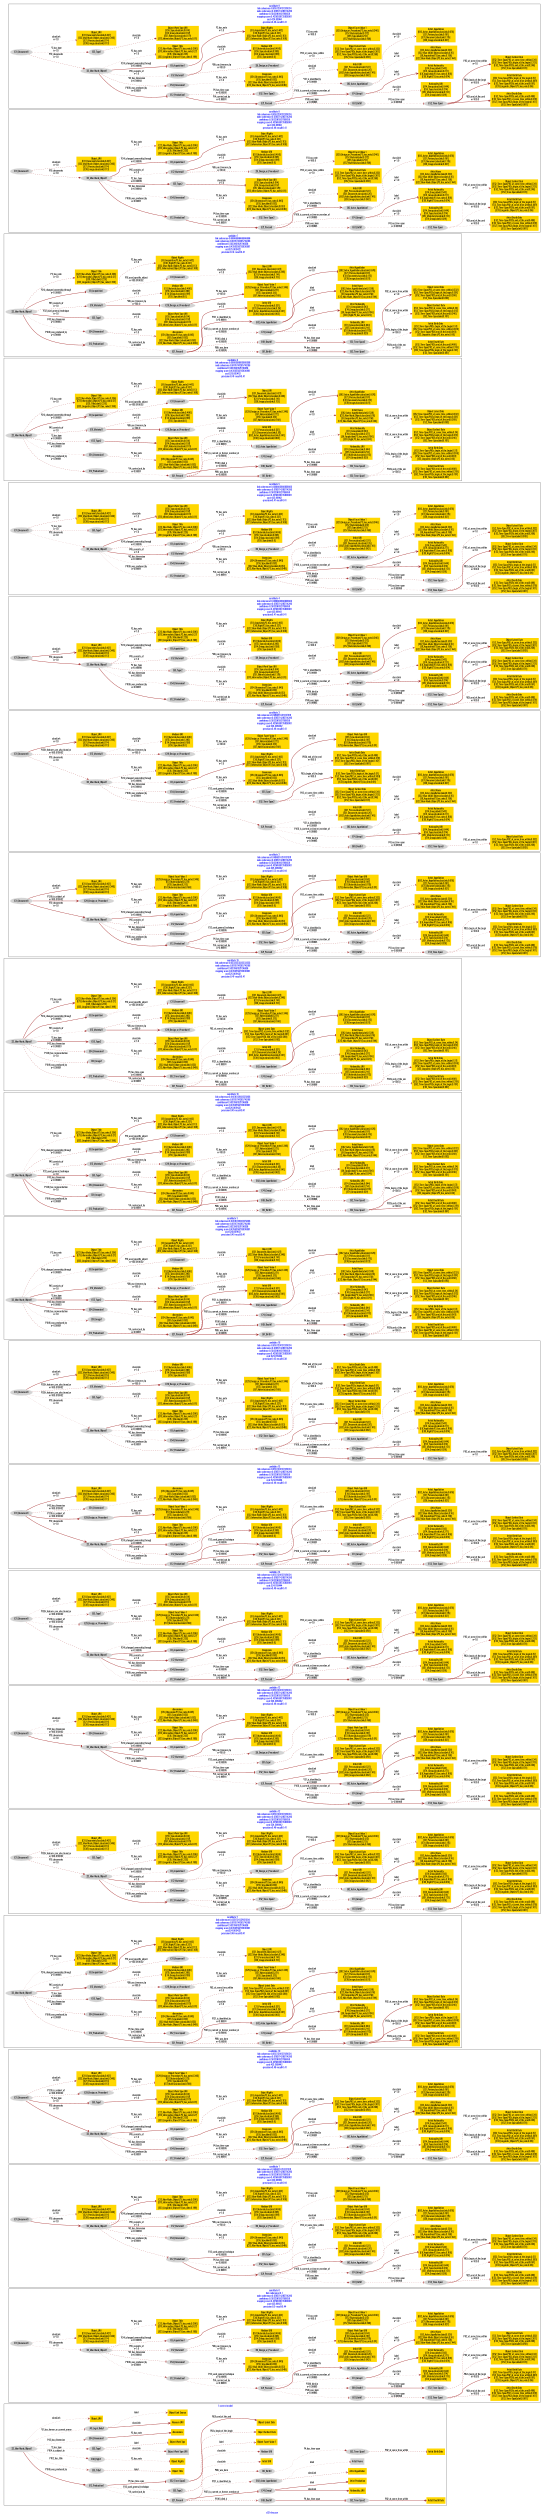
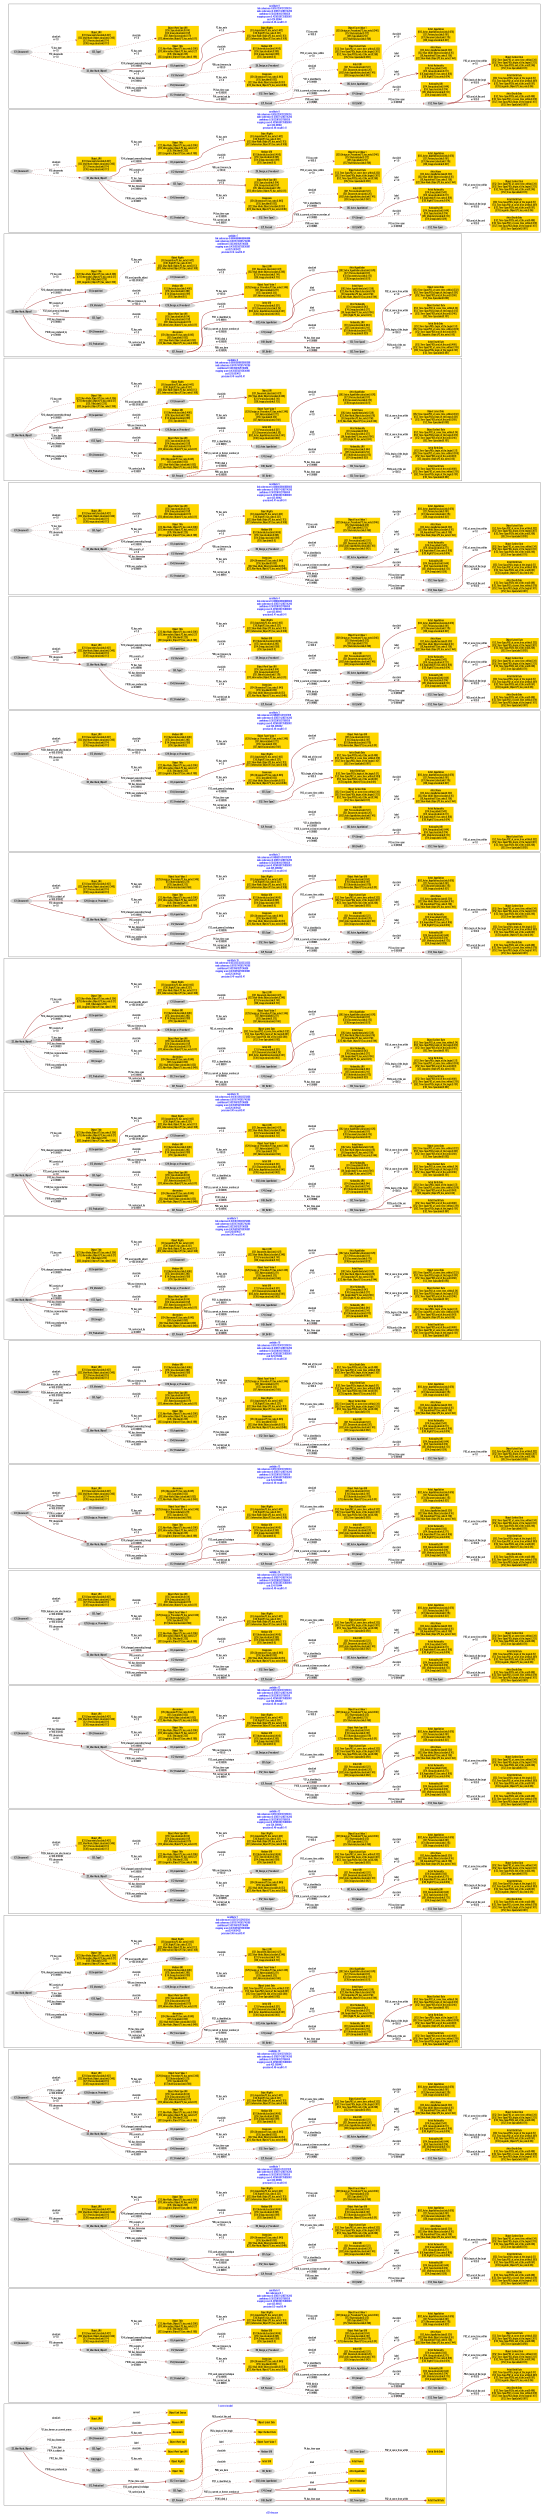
(136, 2412) -> (136, 2412)
(178, 2452) -> (178, 2452)
(357, 2462) -> (357, 2462)
